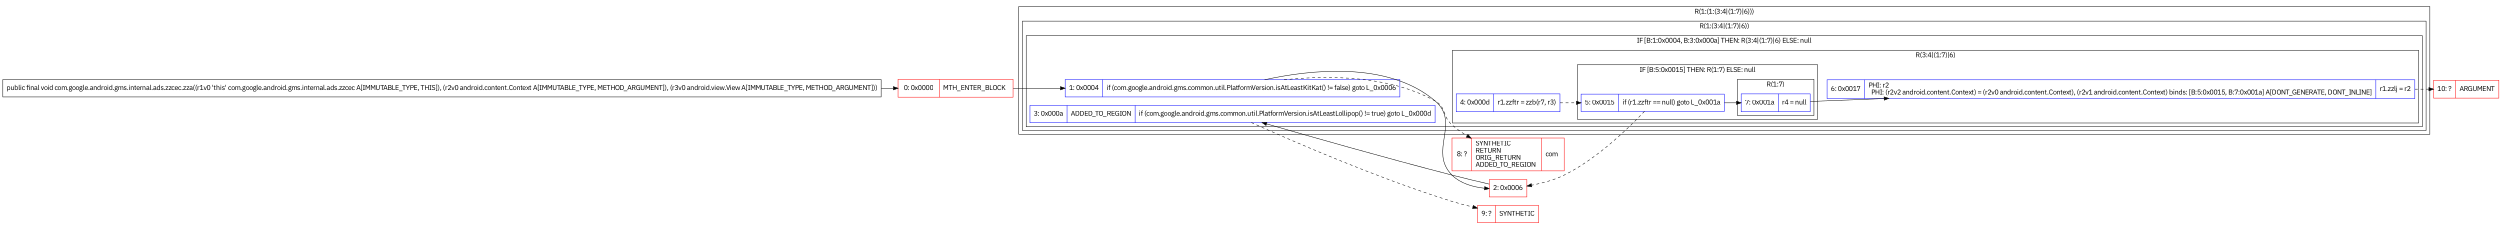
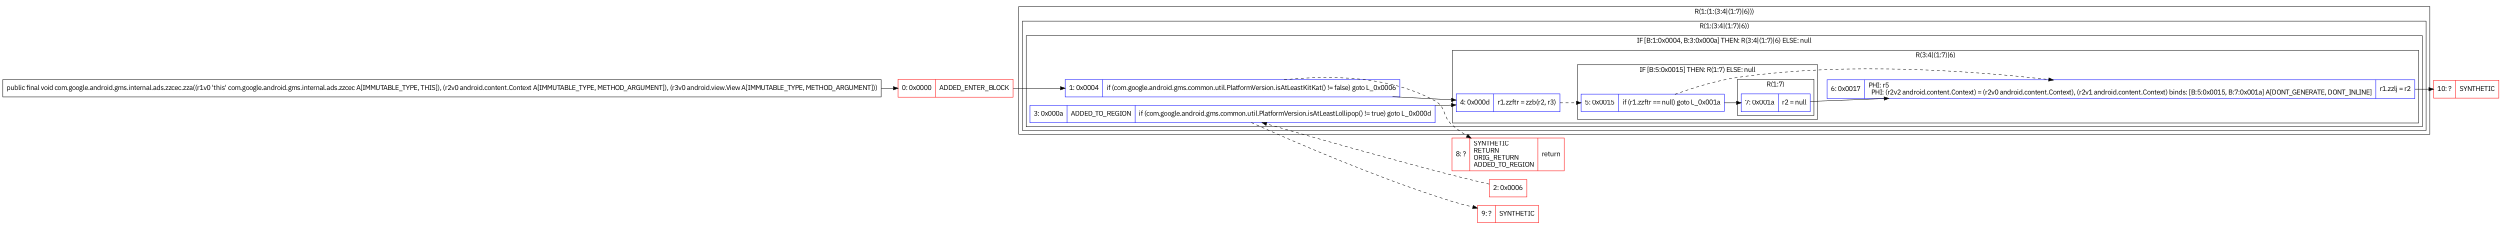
(1409, 85) -> (1422, 98)
(1879, 85) -> (1879, 85)
(974, 88) -> (974, 88)
(2422, 89) -> (2422, 89)
(2477, 89) -> (2477, 89)
(1527, 103) -> (1527, 103)
(1794, 103) -> (1794, 103)
none -> (1444, 105)
(1552, 154) -> (1551, 154)
(1378, 155) -> (1378, 155)
(1593, 157) -> (1861, 69)
